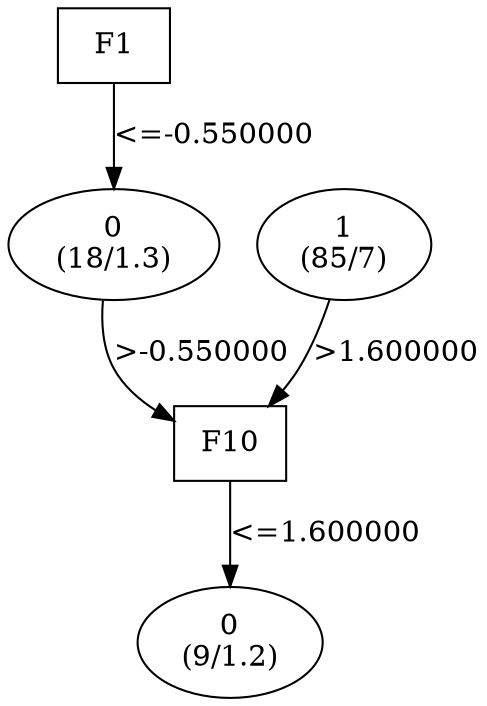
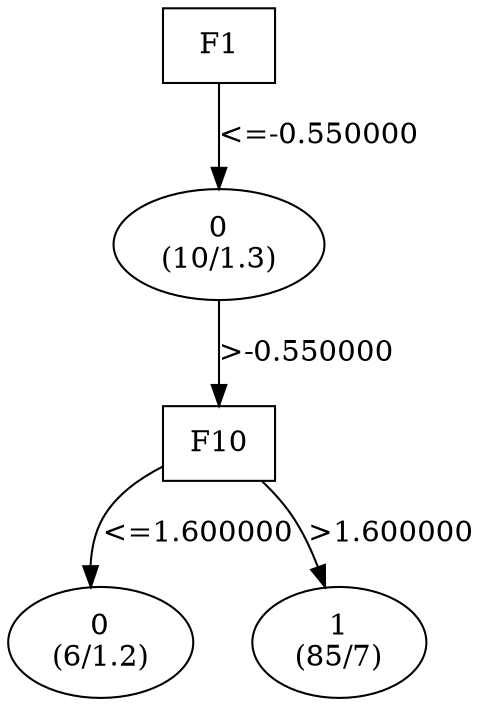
(114, 245) -> (219, 245)
(310, 347) -> (295, 521)
(230, 642) -> (101, 642)
